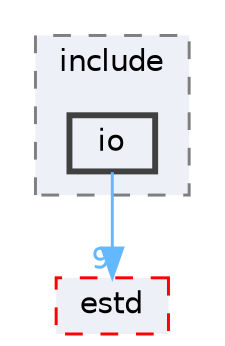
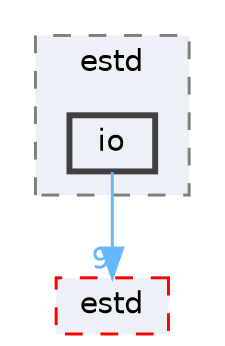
(112, 64) -> (112, 64)
